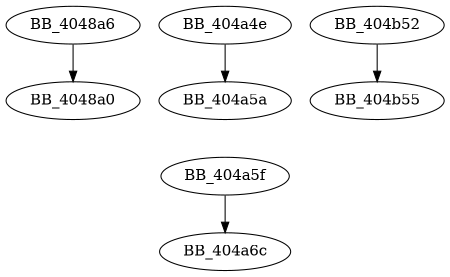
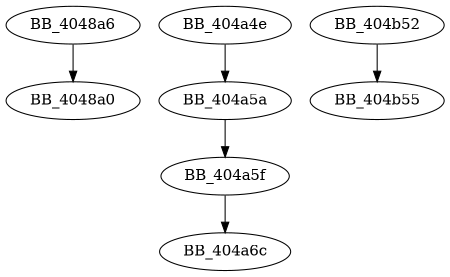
none -> (225, 133)
